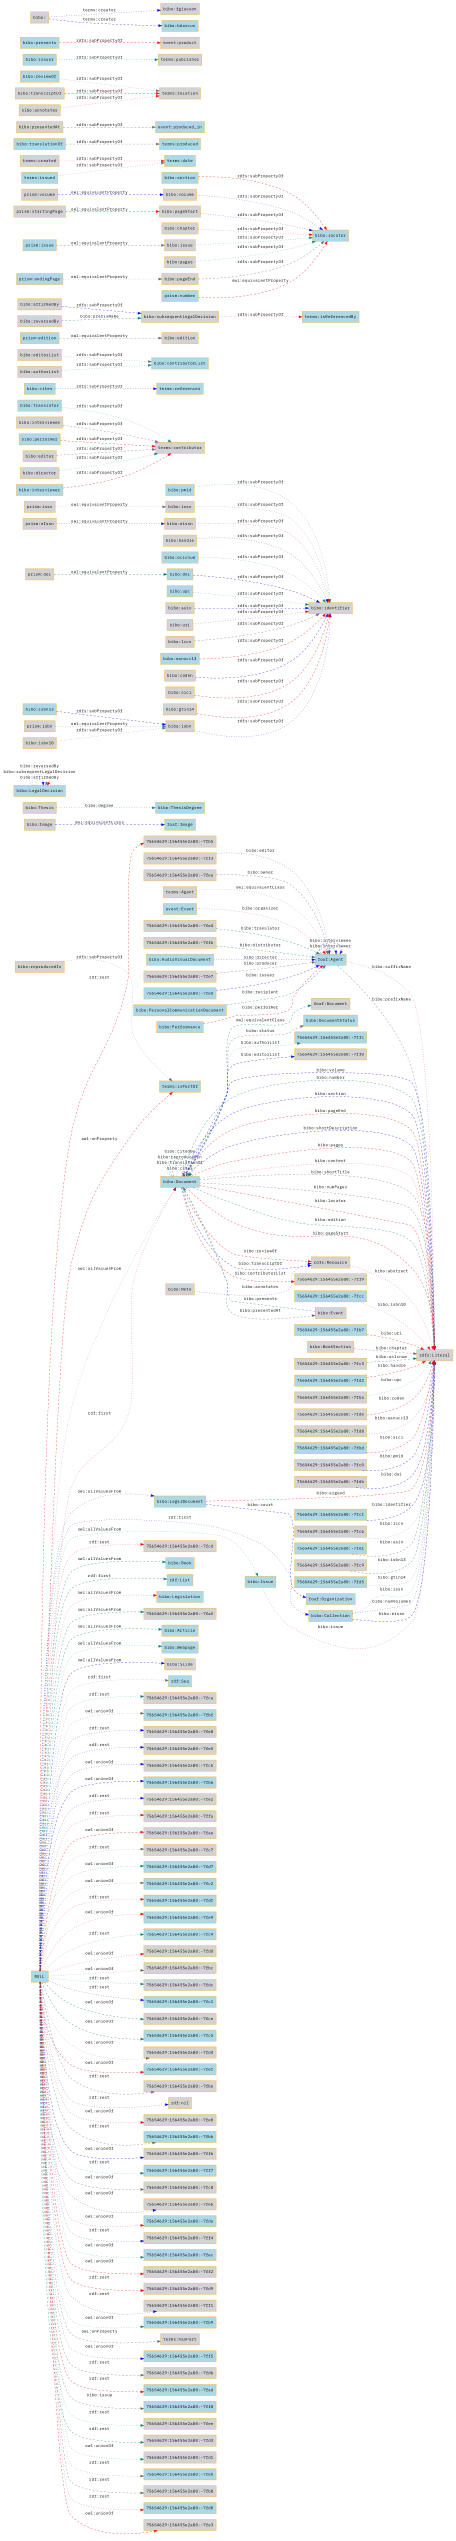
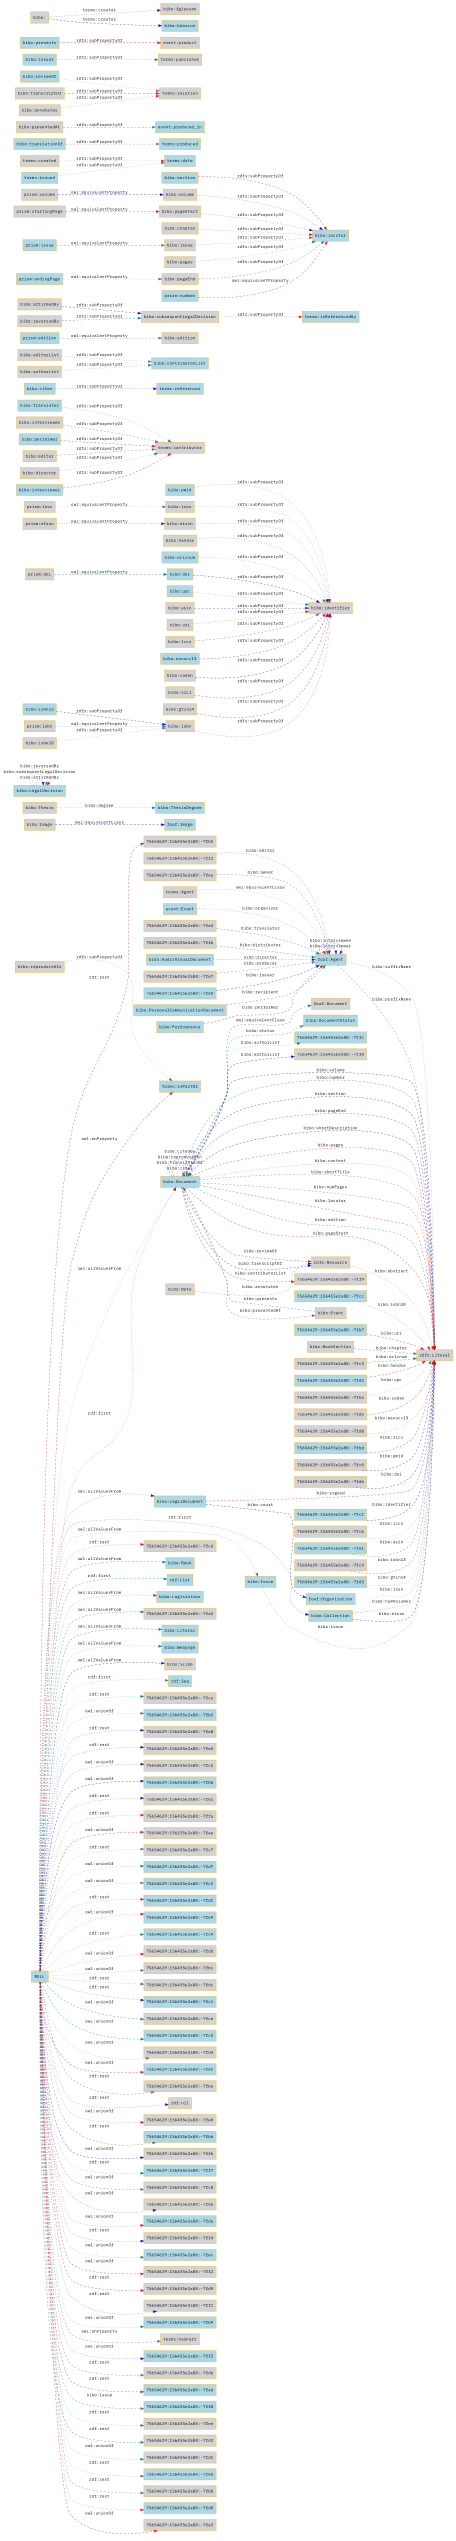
(100, 316) -> (100, 316)
(180, 1631) -> (180, 1631)
